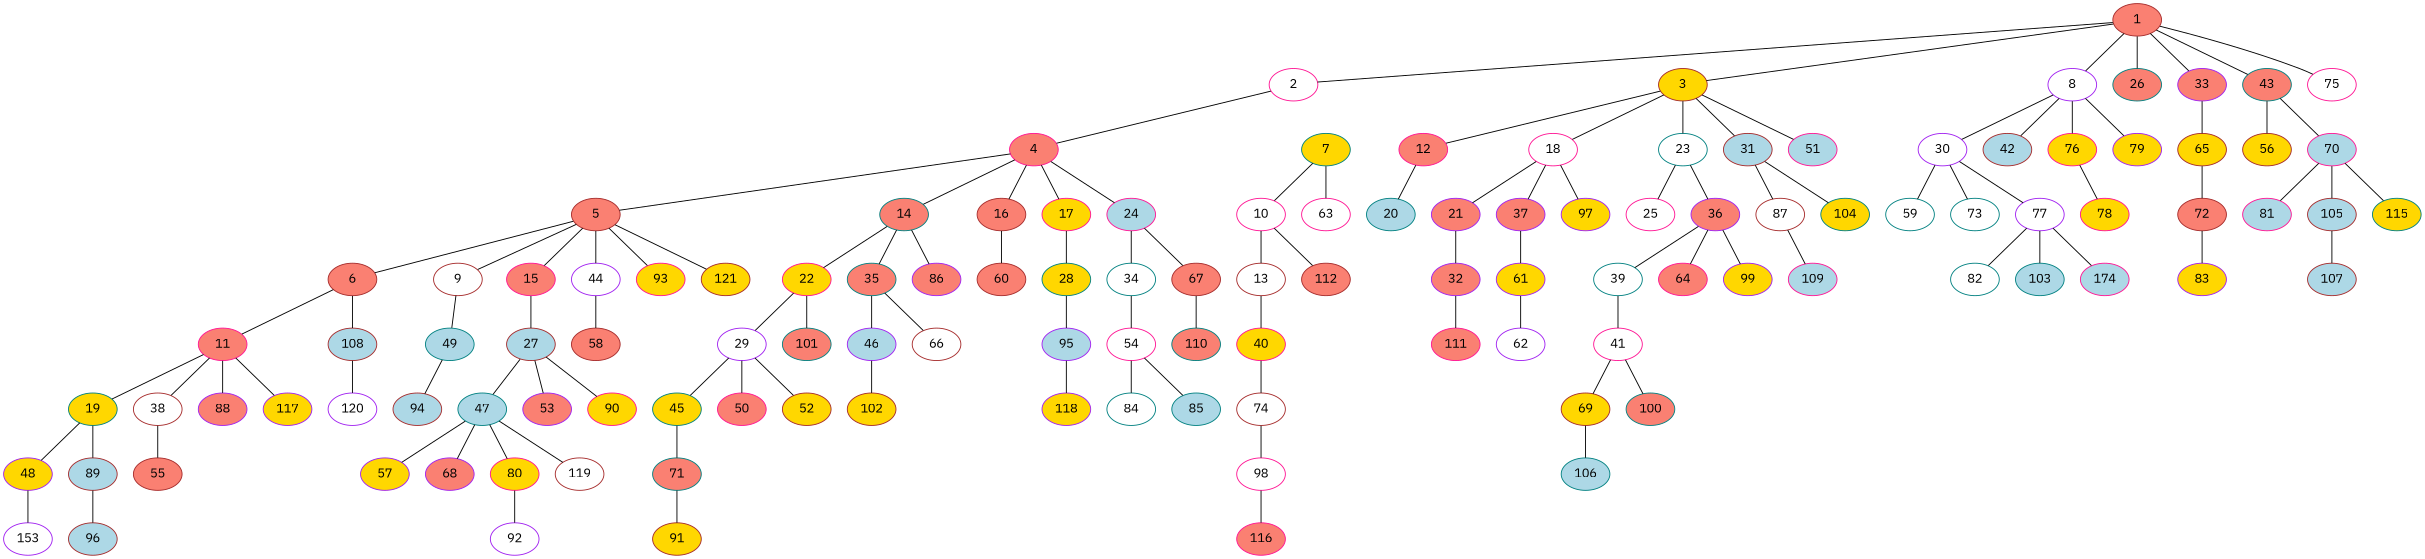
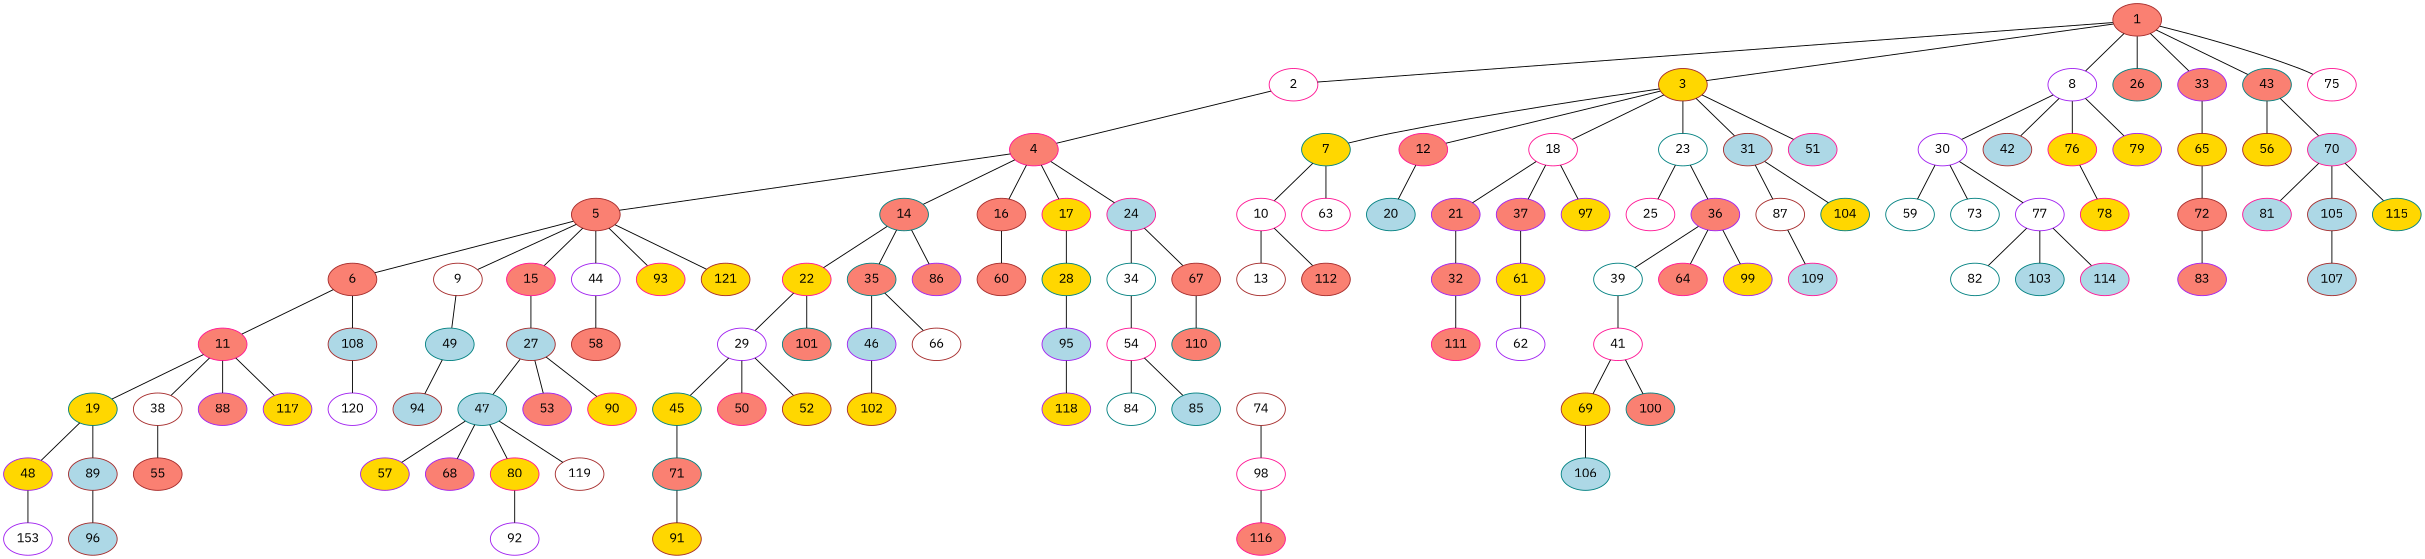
none -> (1503, 113)
(2105, 279) -> (2105, 279)
(2202, 279) -> (2202, 279)
(1261, 344) -> none
